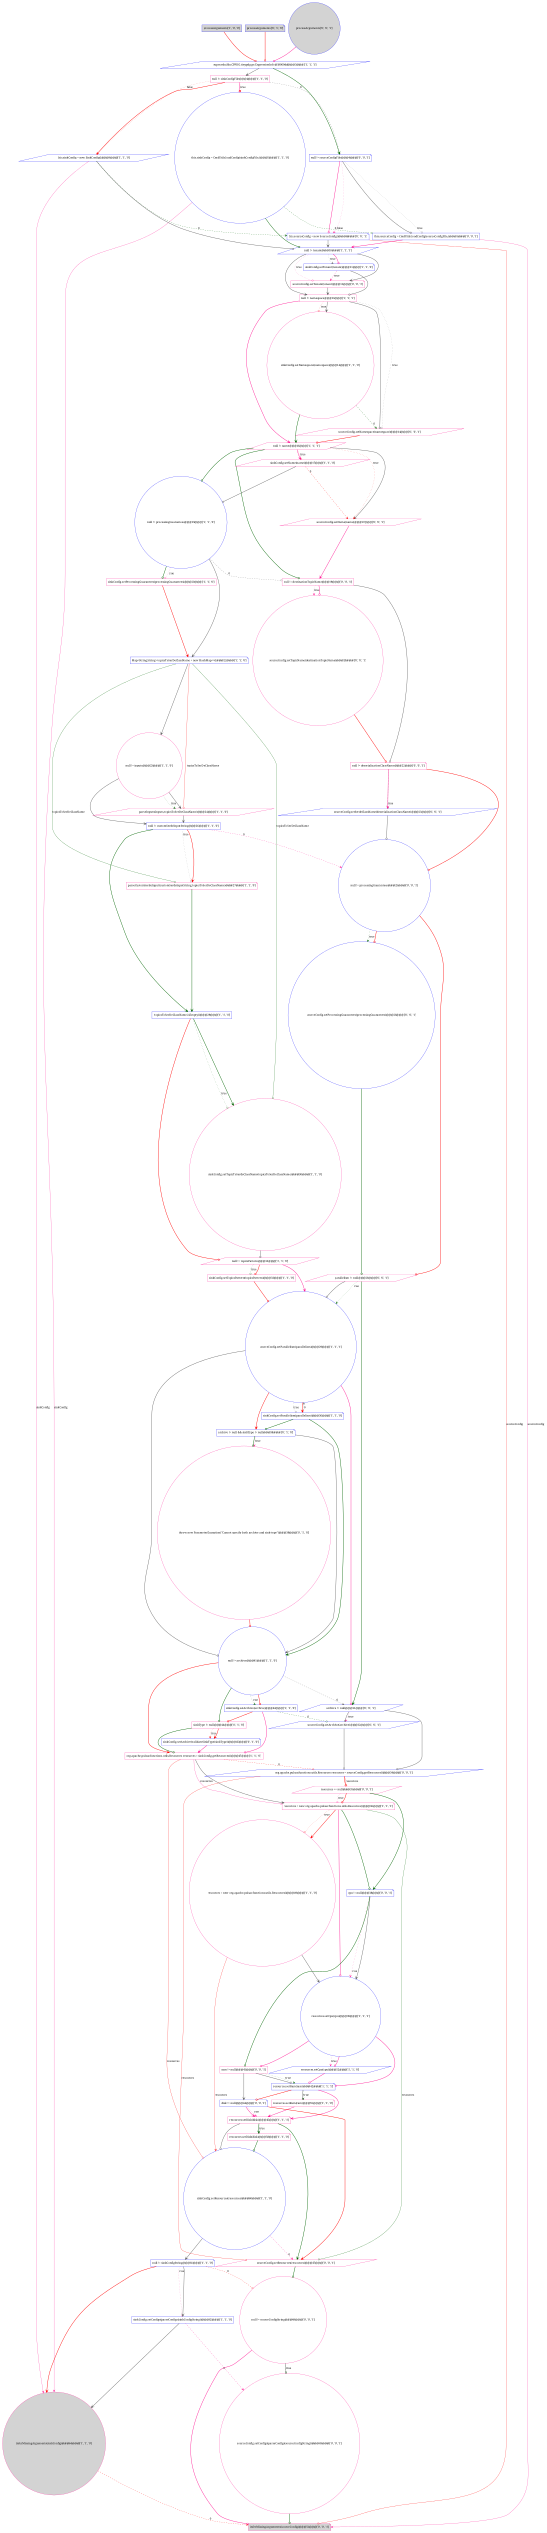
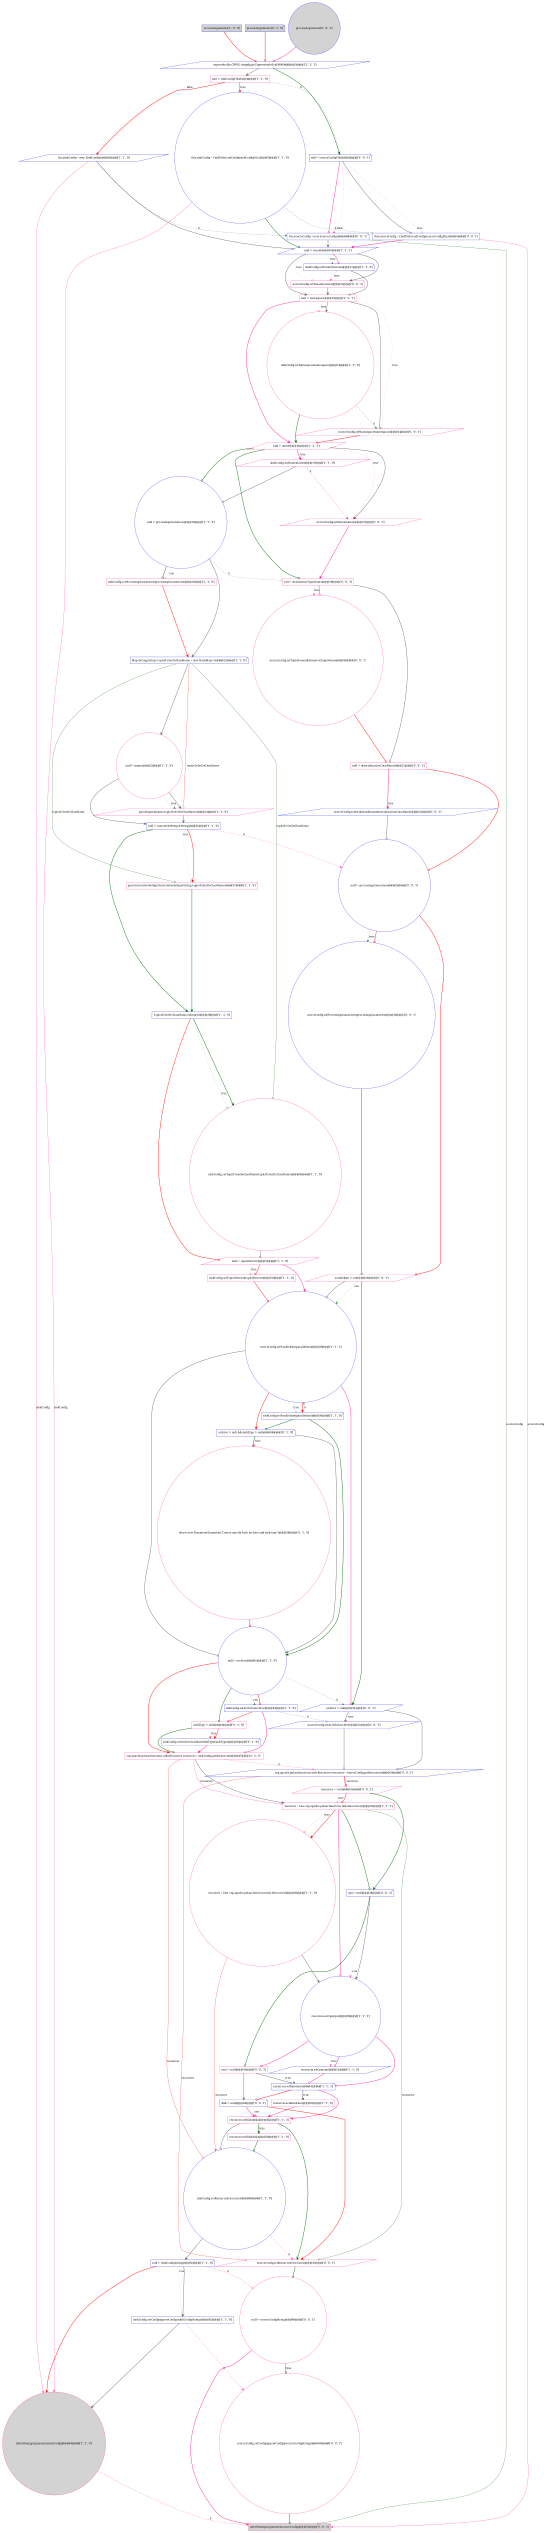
(506, 1389) -> (506, 1389)
